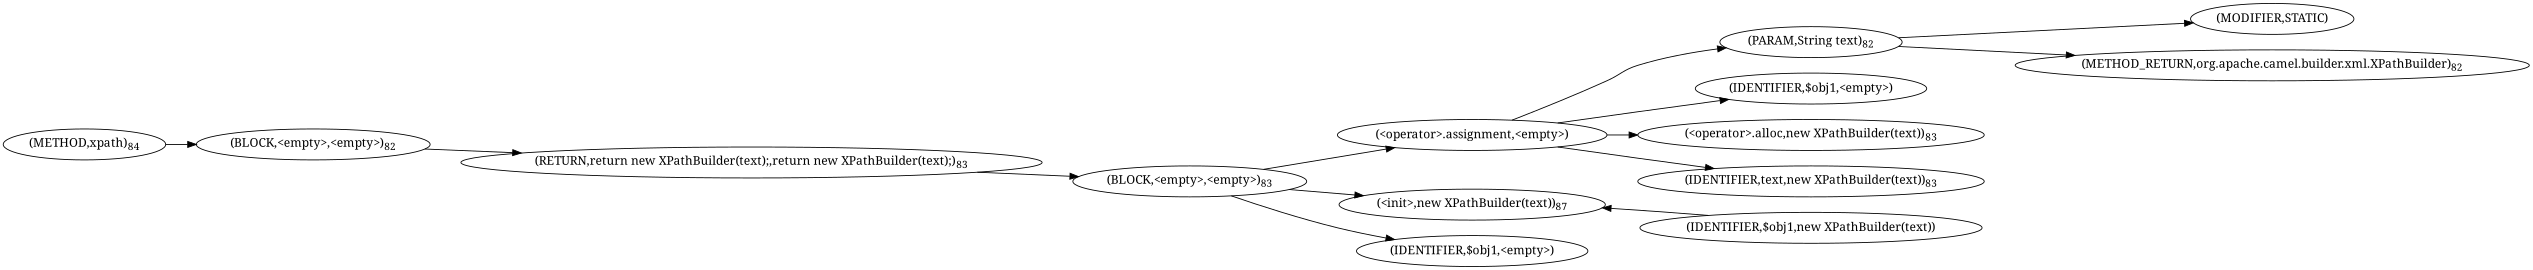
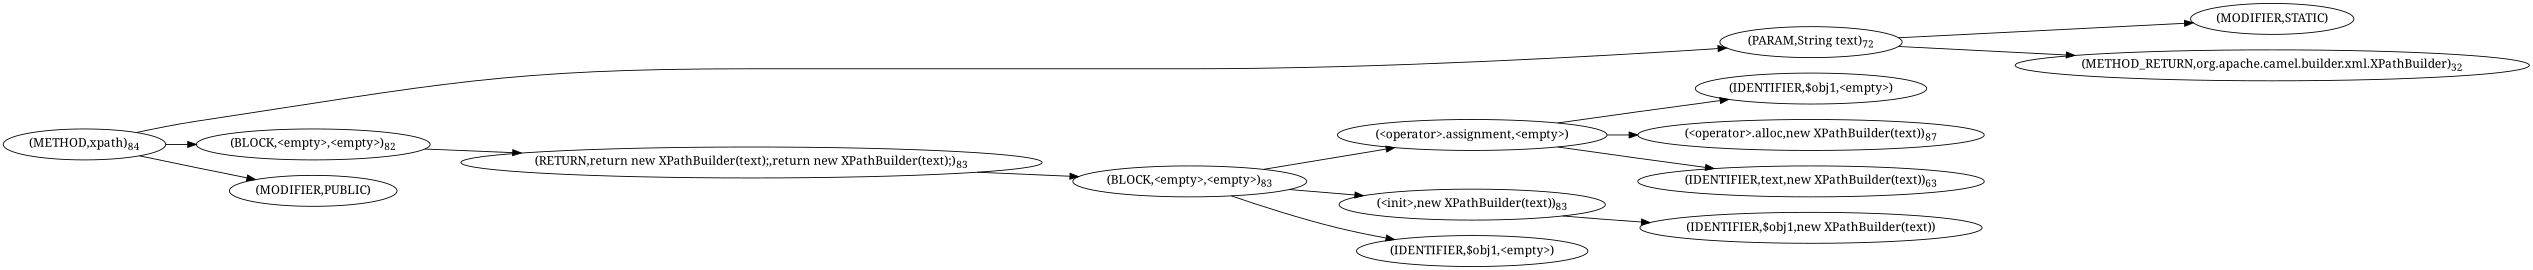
(1868, 41) -> (1868, 41)
(2457, 64) -> (2457, 64)
(1613, 78) -> (925, 69)
(1931, 134) -> (1931, 134)
(1931, 180) -> (1931, 180)
none -> (313, 191)
(1562, 203) -> (1562, 203)
(1660, 212) -> (1602, 219)
